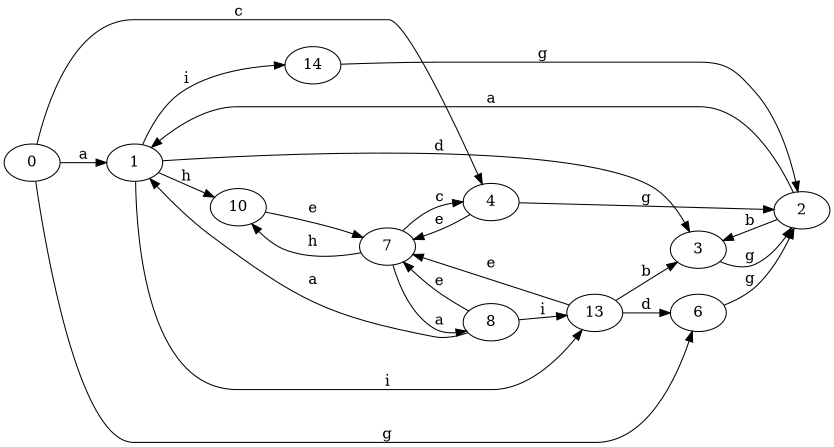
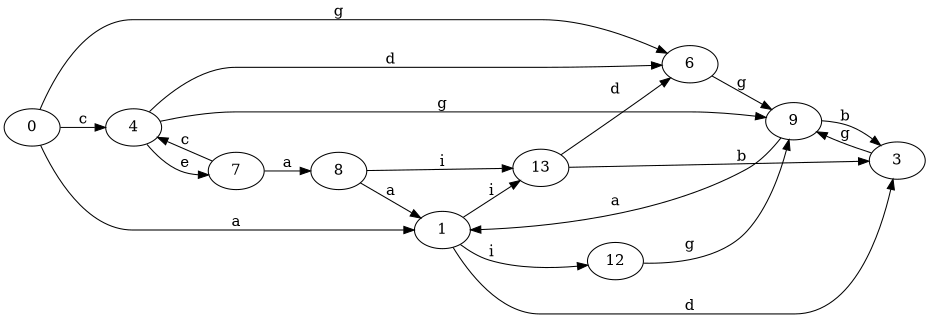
(313, 65) -> (615, 261)
none -> (394, 67)
(238, 207) -> none
(802, 210) -> (794, 121)
(496, 281) -> none
(439, 292) -> none
